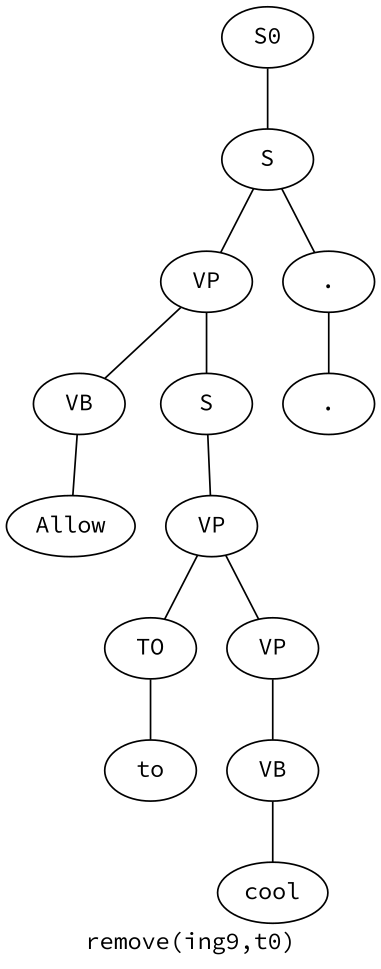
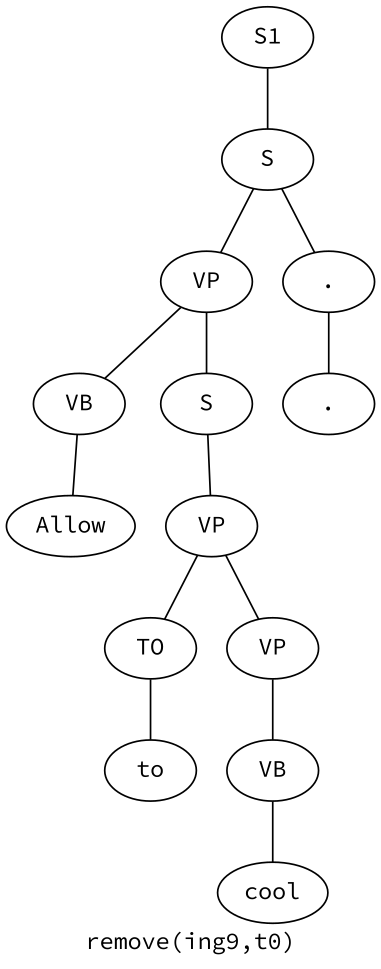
(268, 37) -> (268, 37)
